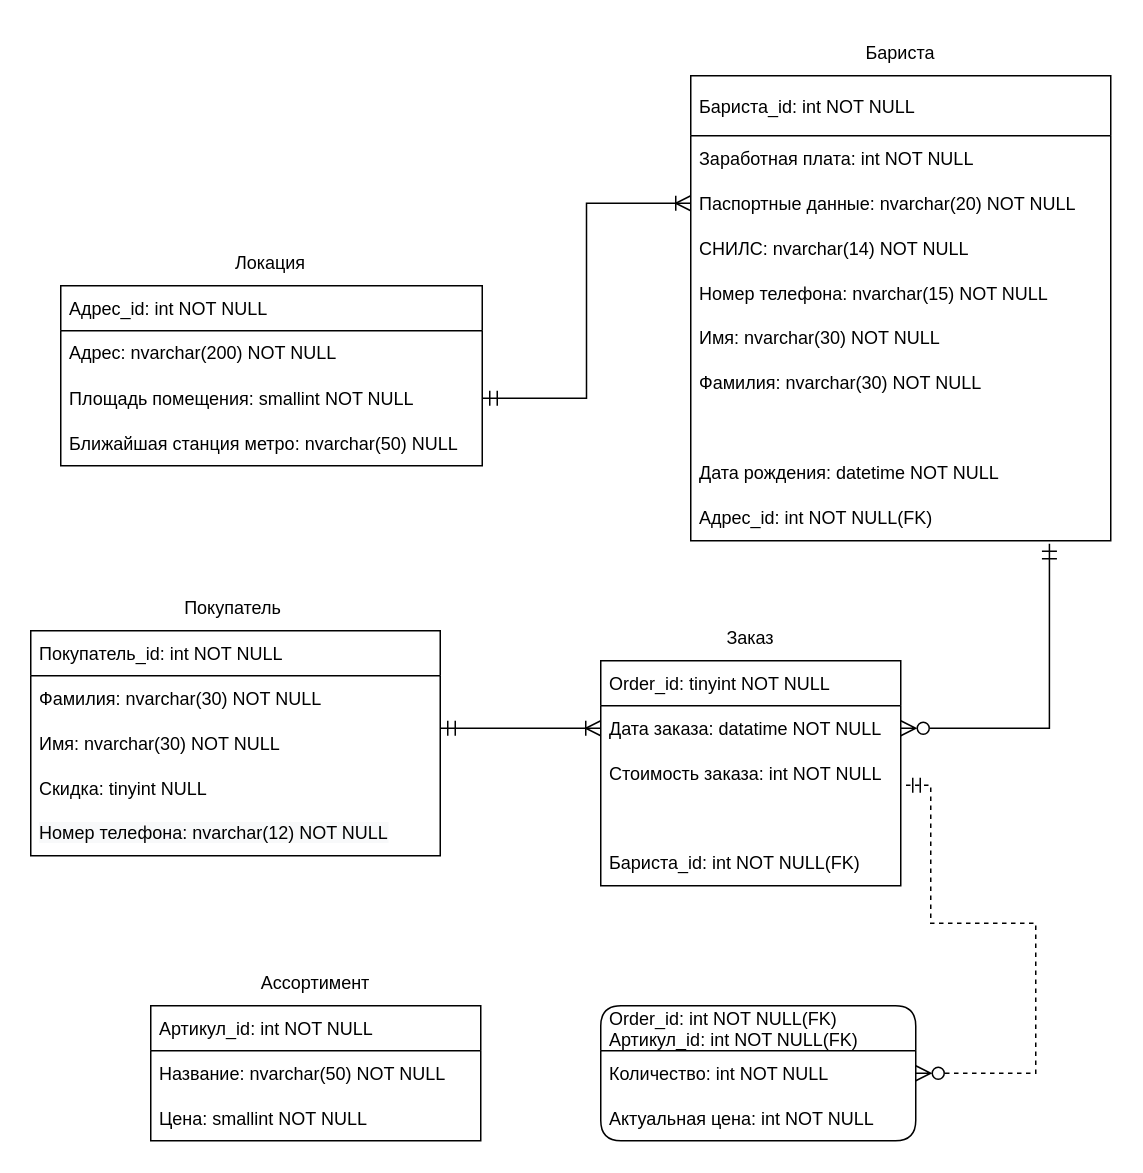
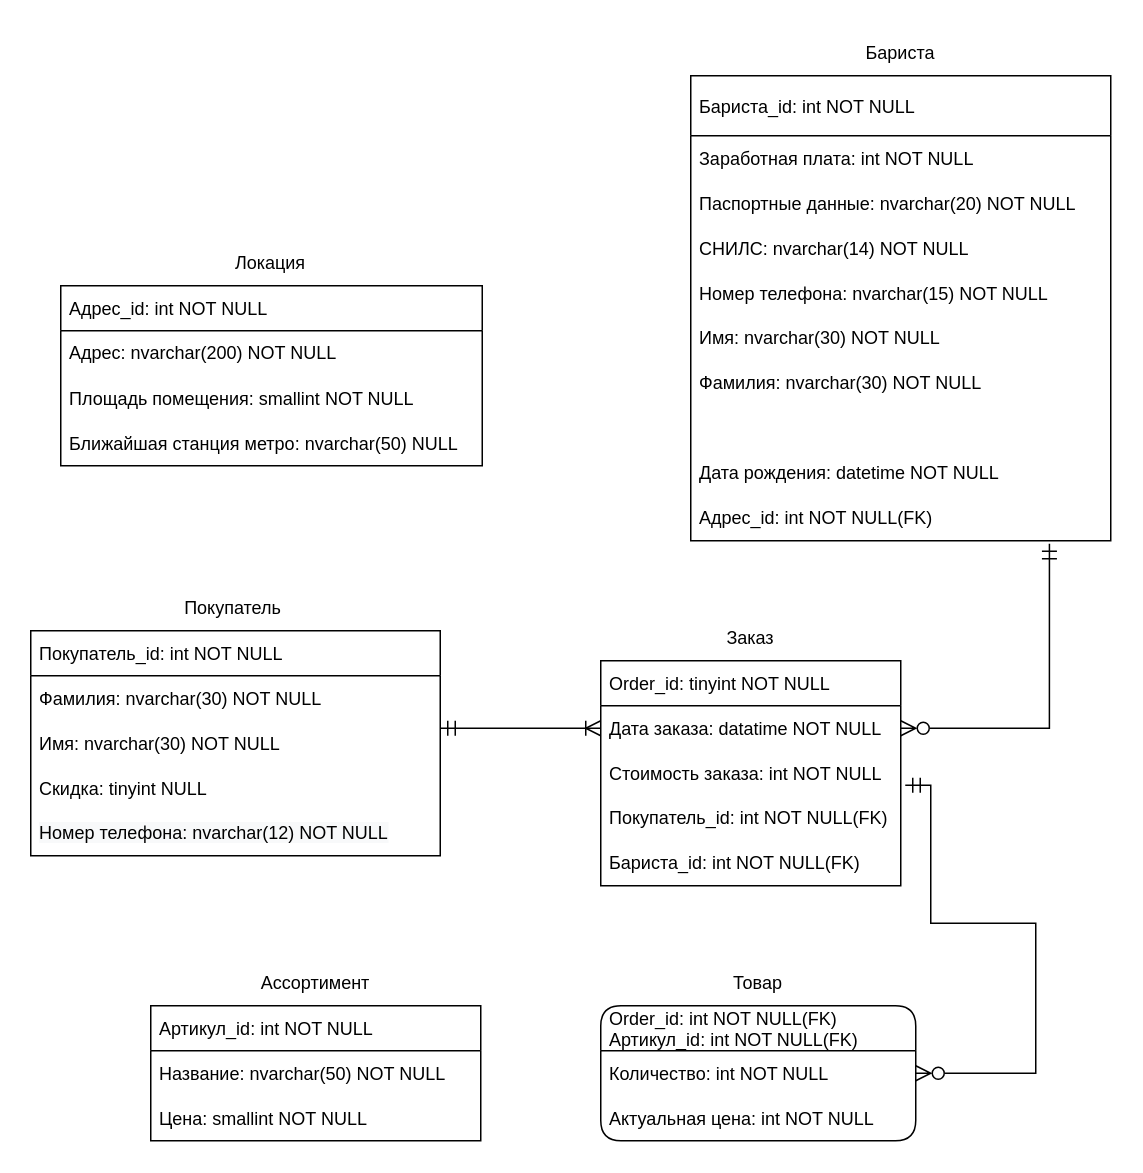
(587, 301) -> none
none -> (751, 818)
(1021, 923) -> (1021, 923)
none -> (758, 983)
